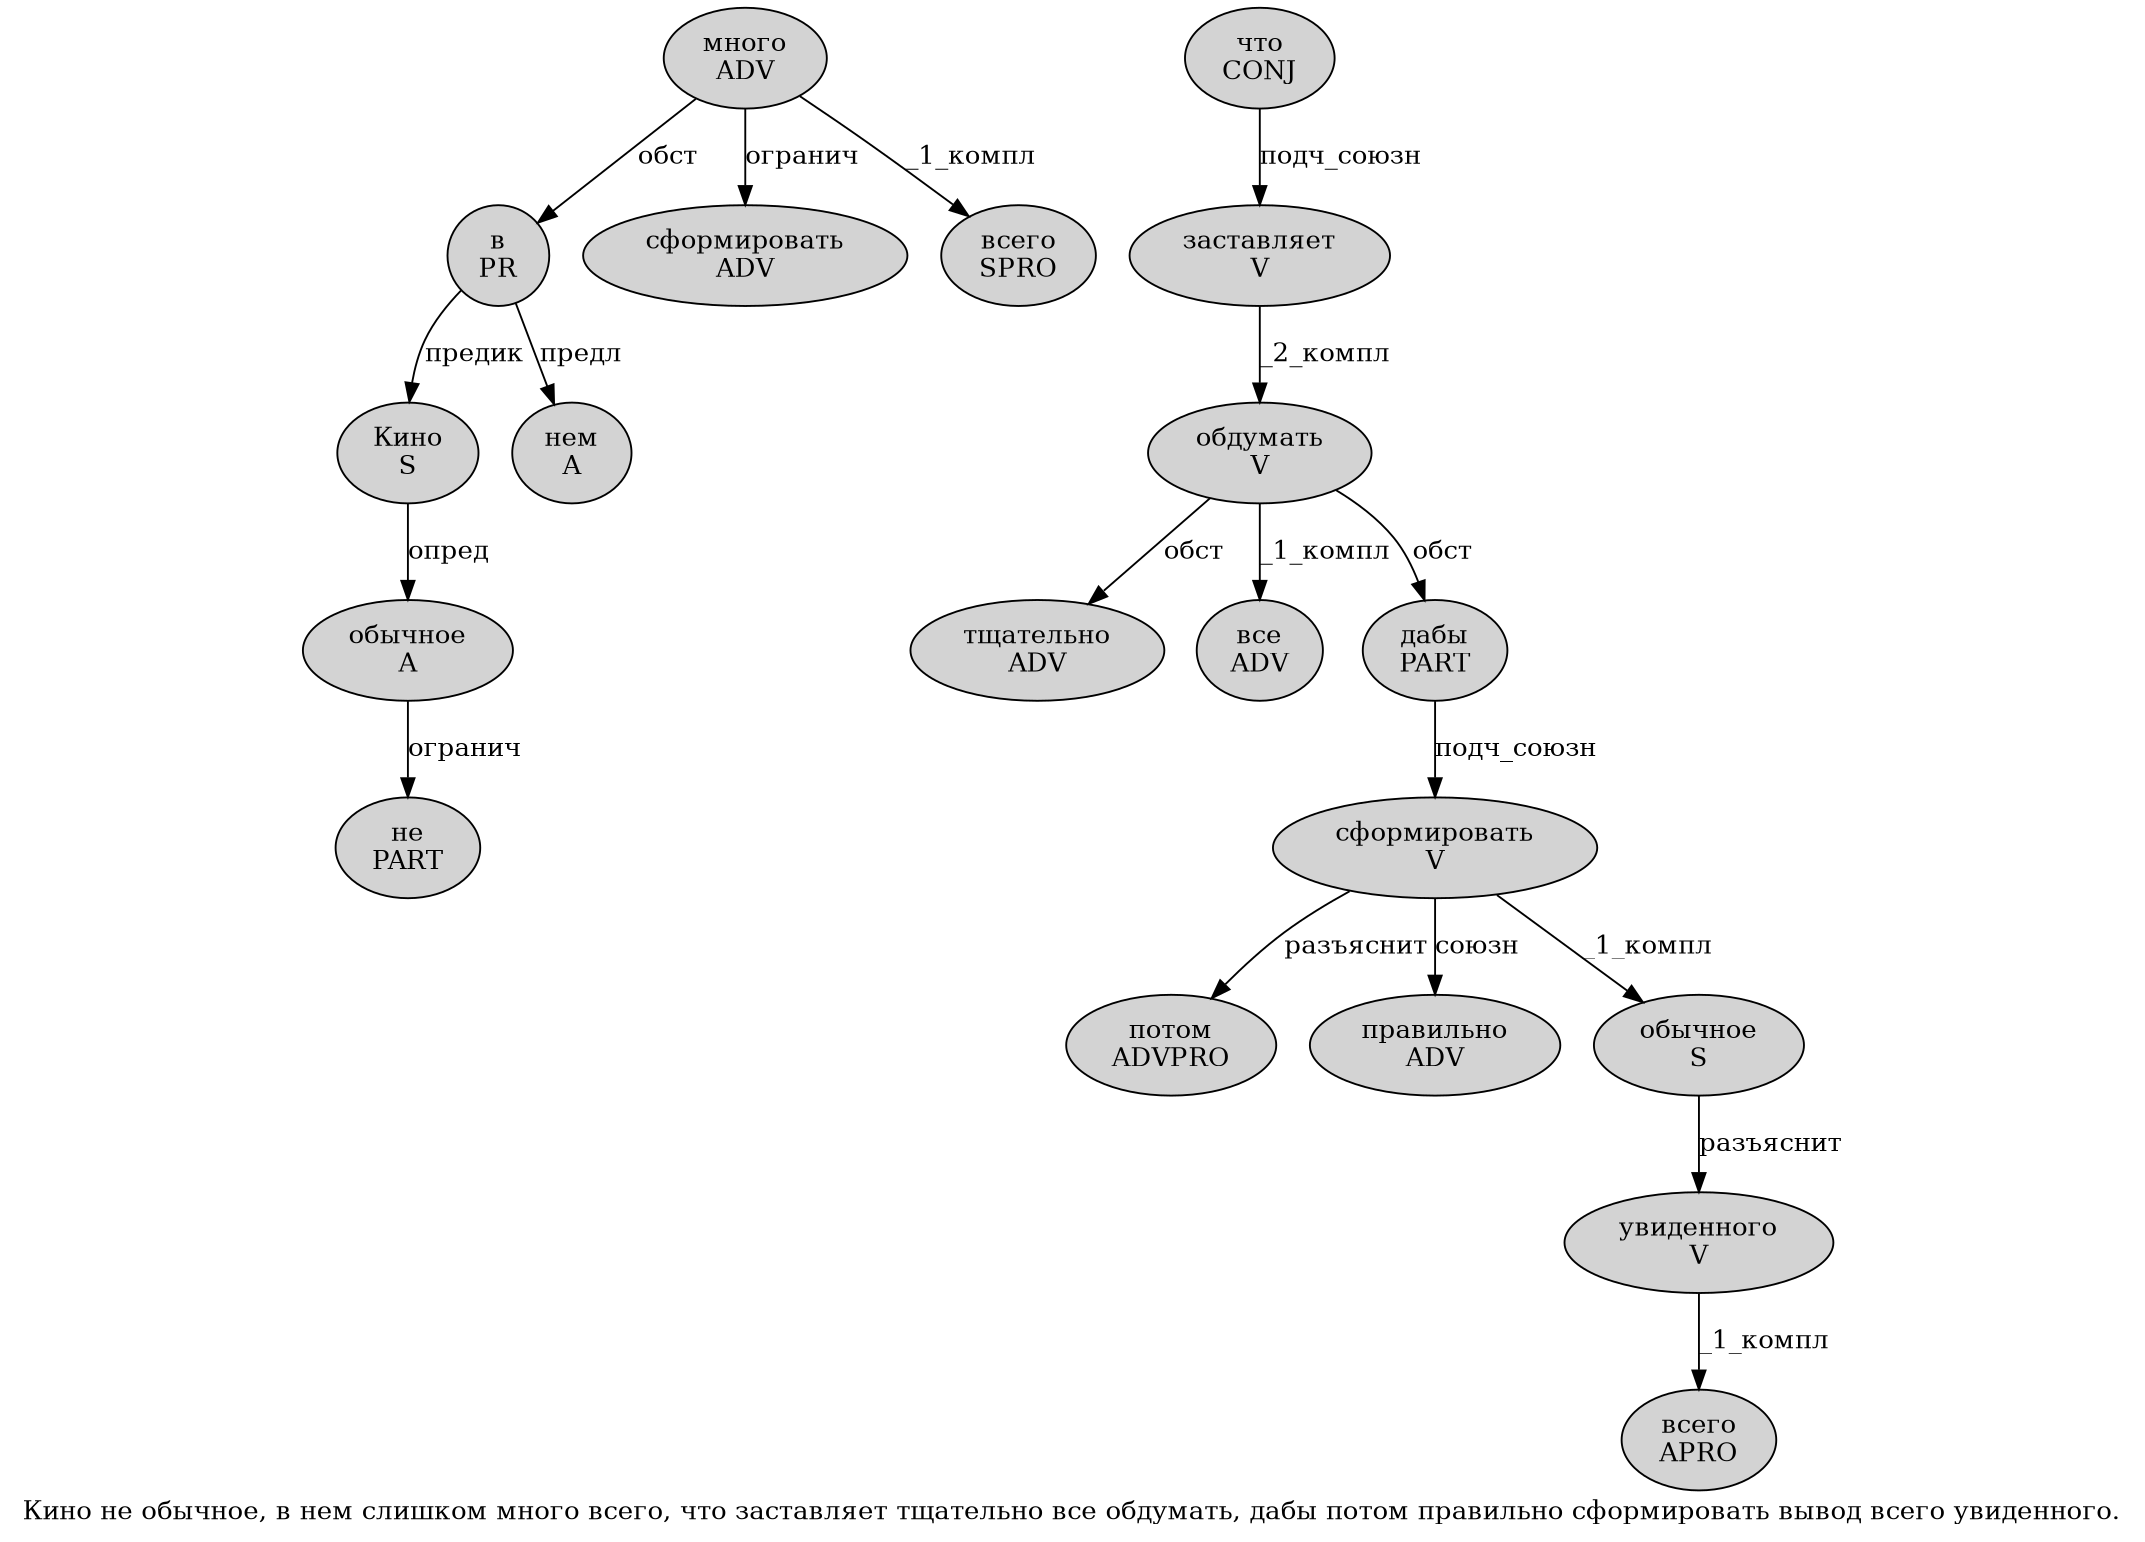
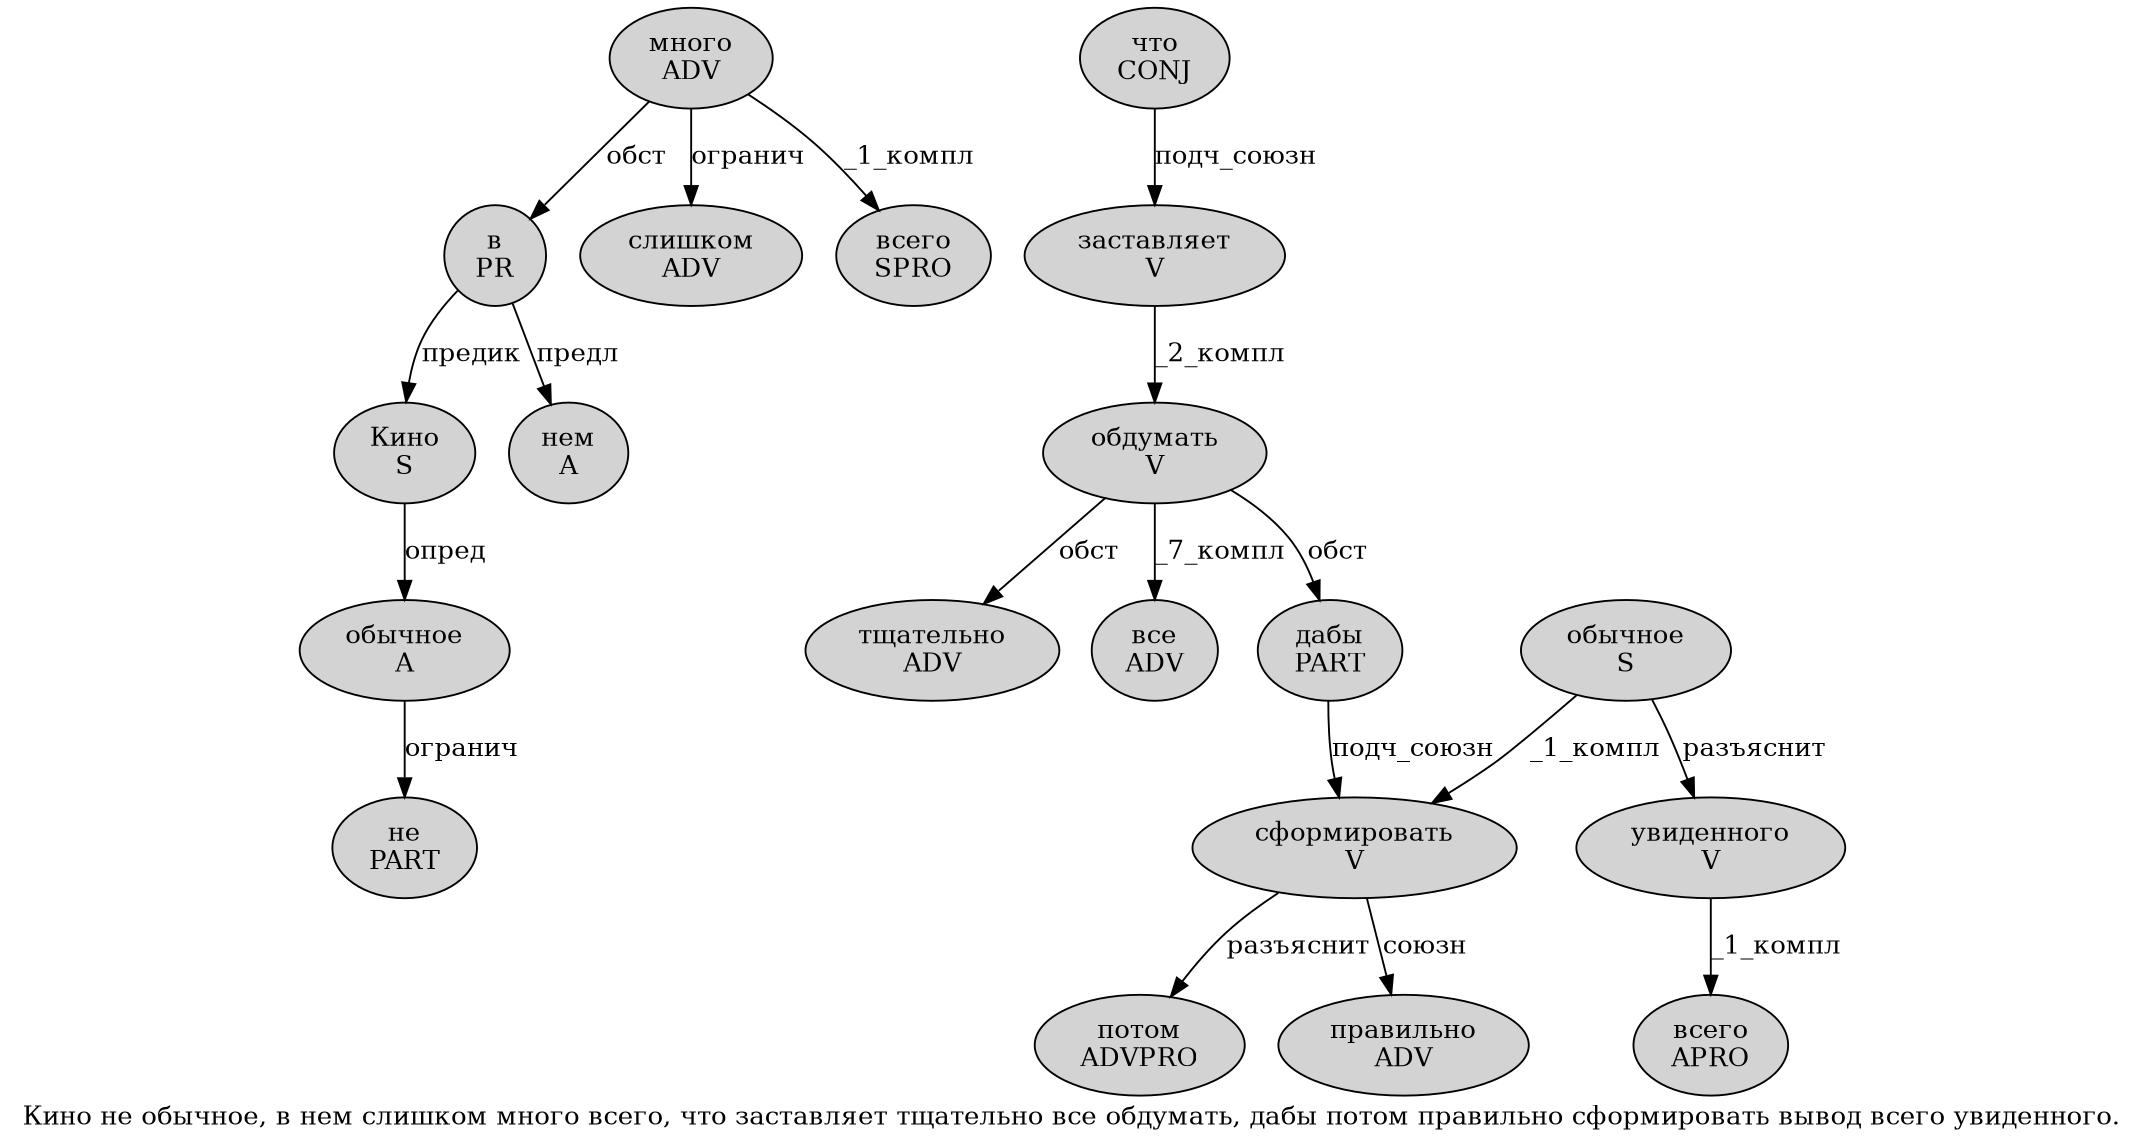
(745, 256) -> (691, 256)
(1326, 552) -> (1221, 552)
(1562, 943) -> (1515, 747)
